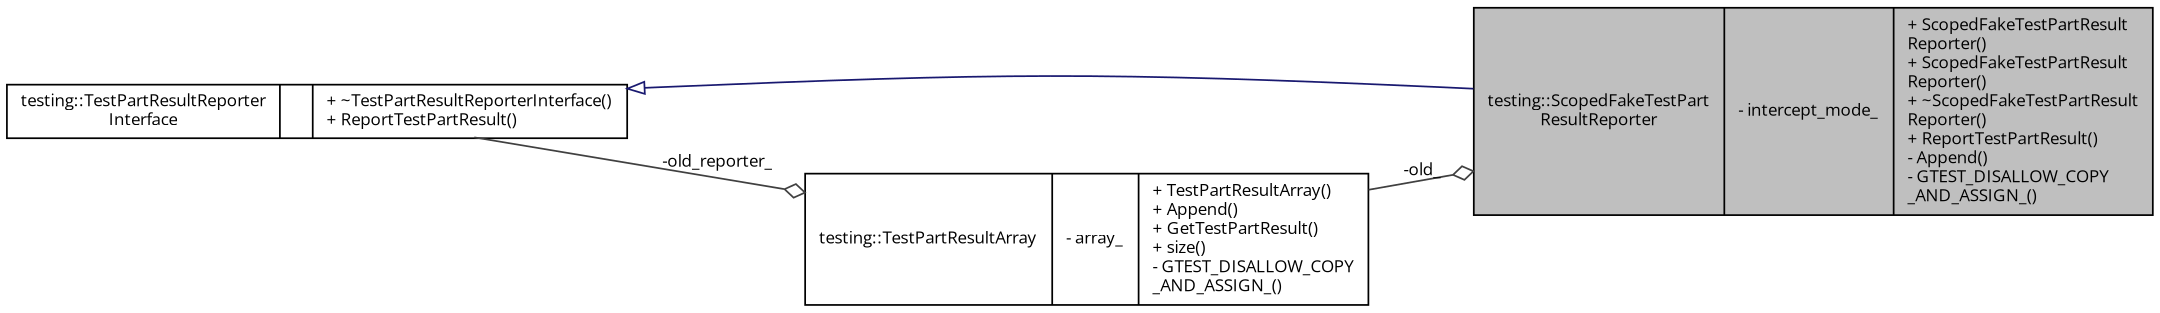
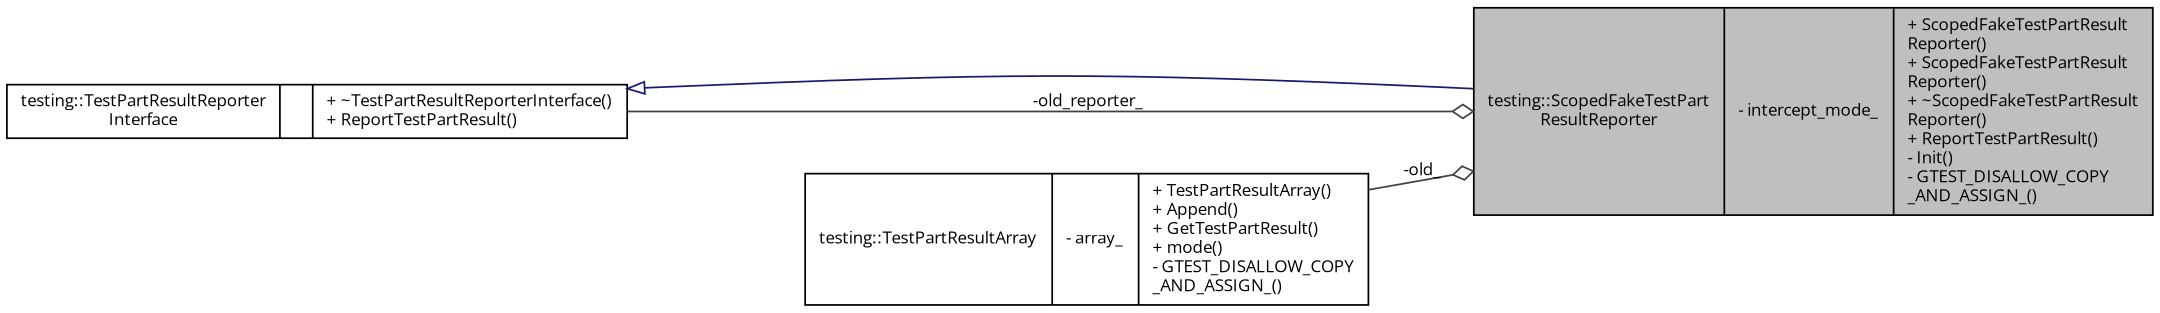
(1948, 158) -> (1931, 158)
(629, 163) -> (1040, 111)
(1179, 248) -> (1188, 248)
